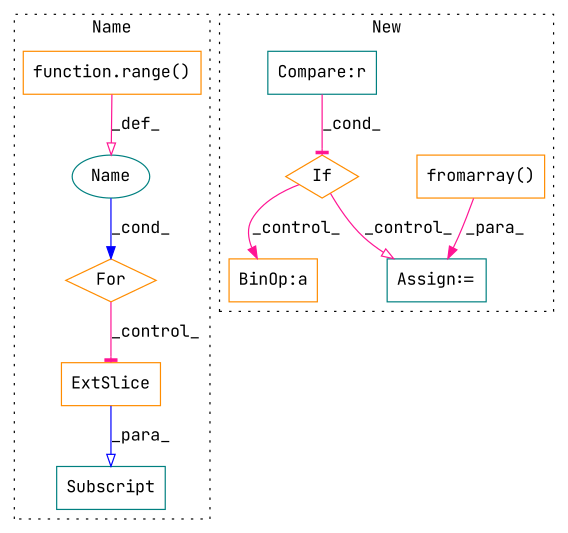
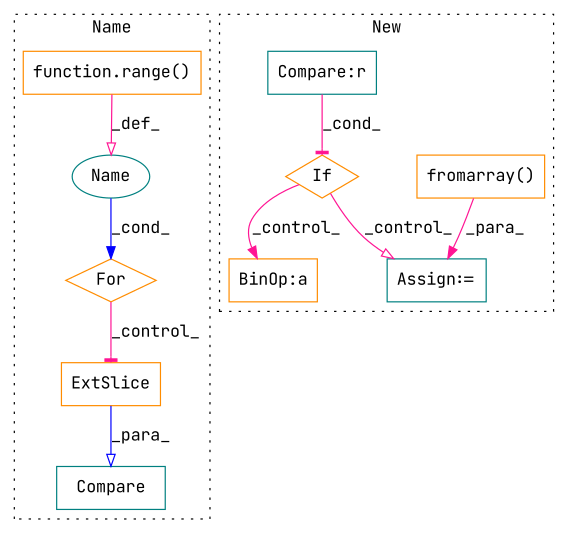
(111, 488) -> (111, 488)
